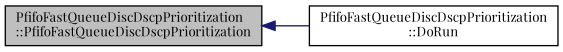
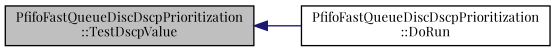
(134, 26) -> (130, 26)
